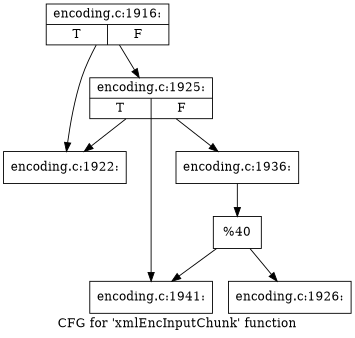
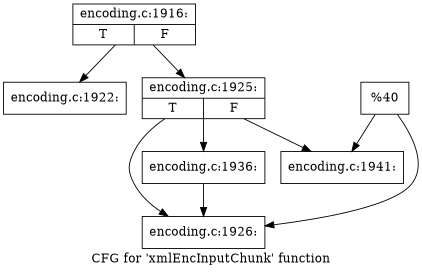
(109, 132) -> (130, 164)
(237, 196) -> (204, 196)
